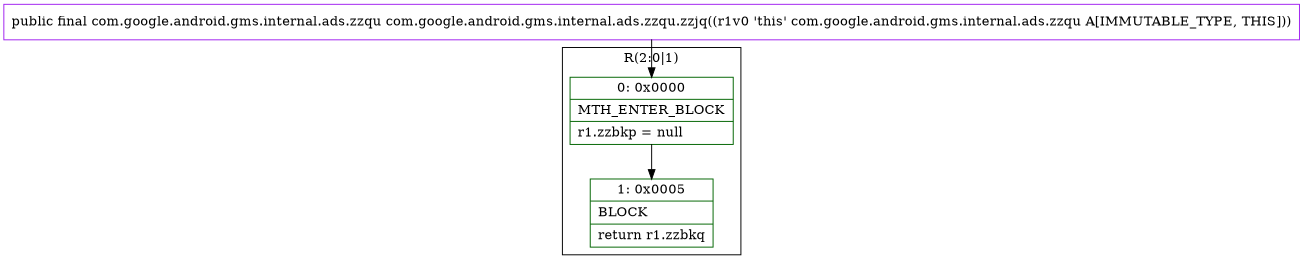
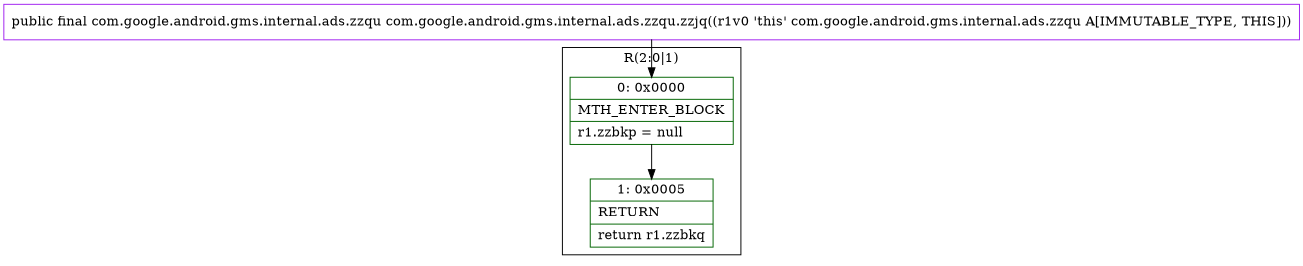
(623, 212) -> (629, 212)
